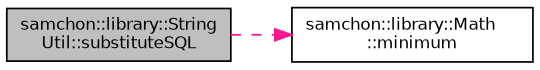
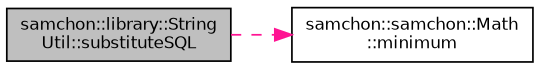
(412, 35) -> (412, 35)
